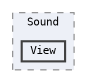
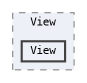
(43, 23) -> (43, 23)
